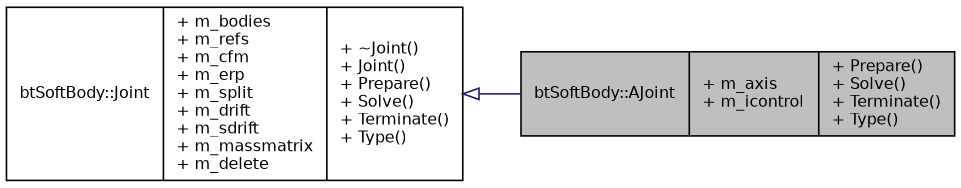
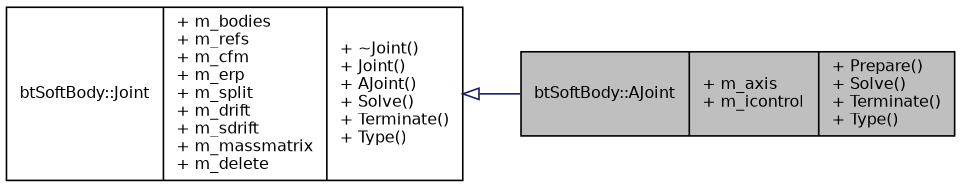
(386, 84) -> (379, 84)
